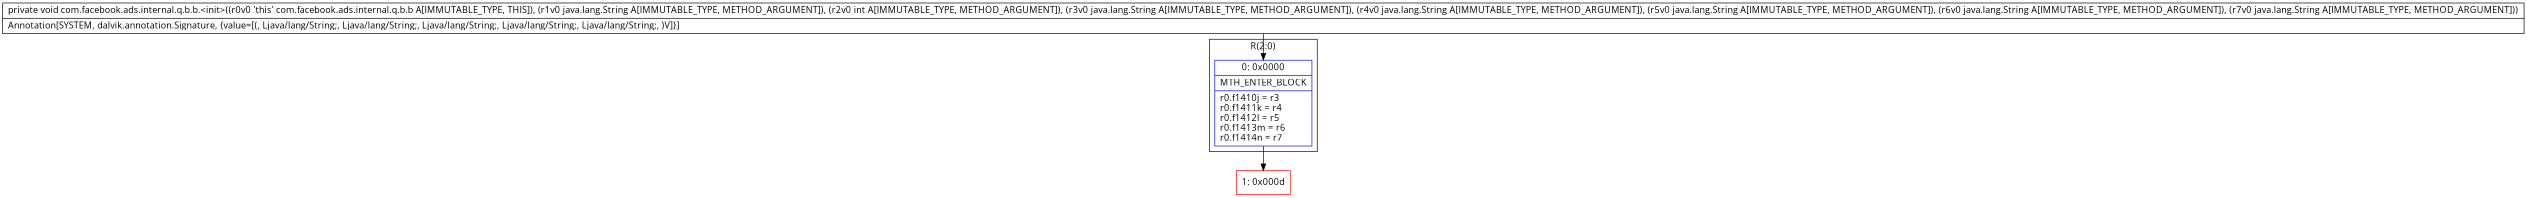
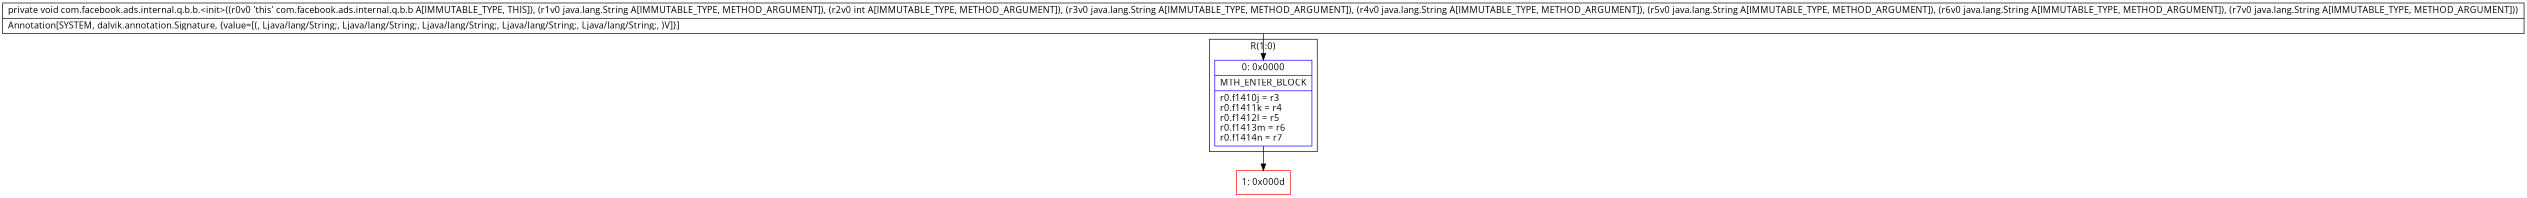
(1263, 47) -> (1263, 47)
